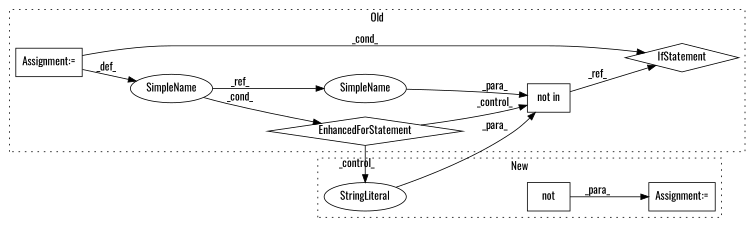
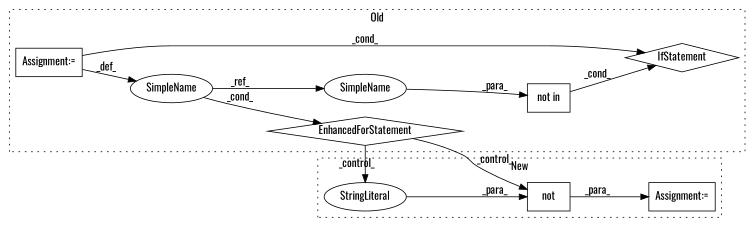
(598, 75) -> (598, 75)
(470, 118) -> (475, 165)
(456, 163) -> (463, 197)
